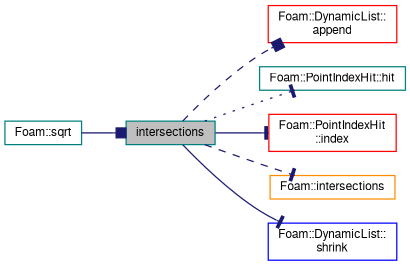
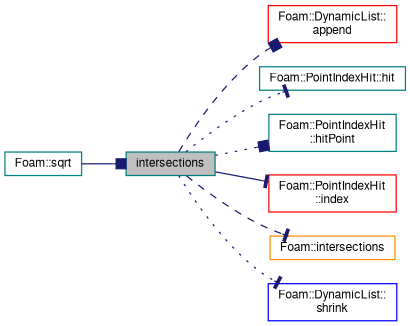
none -> (333, 133)
(227, 186) -> (221, 234)
